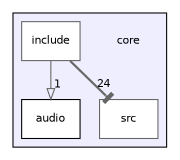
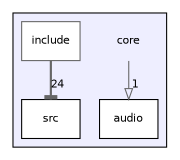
(51, 75) -> (129, 75)
(129, 119) -> (51, 119)
